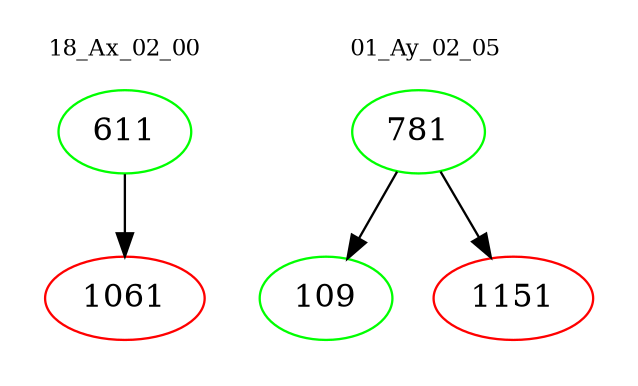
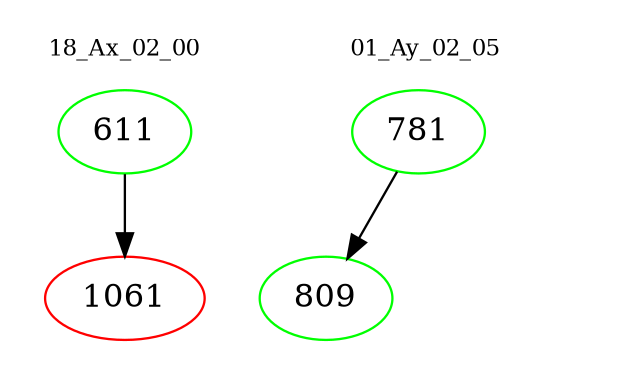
(326, 298) -> (326, 298)
(513, 298) -> none
